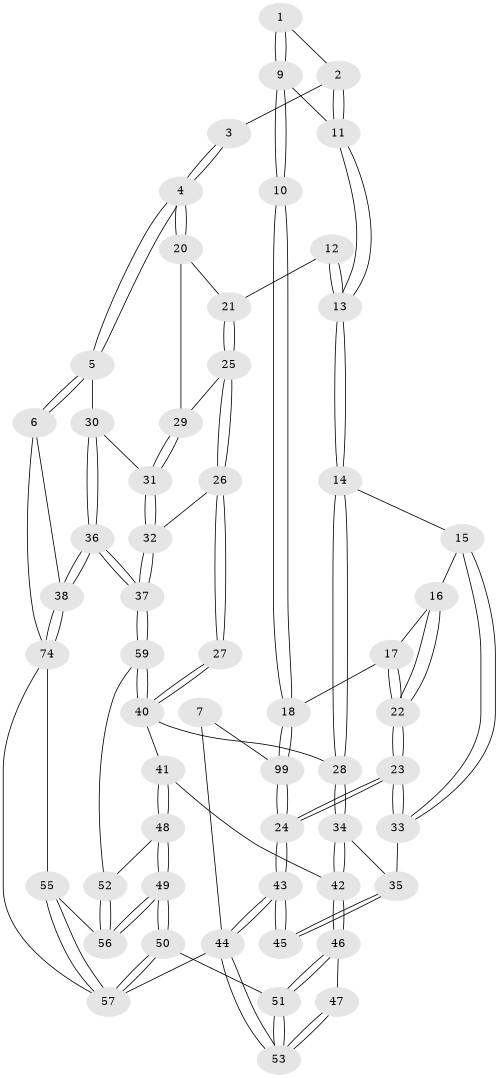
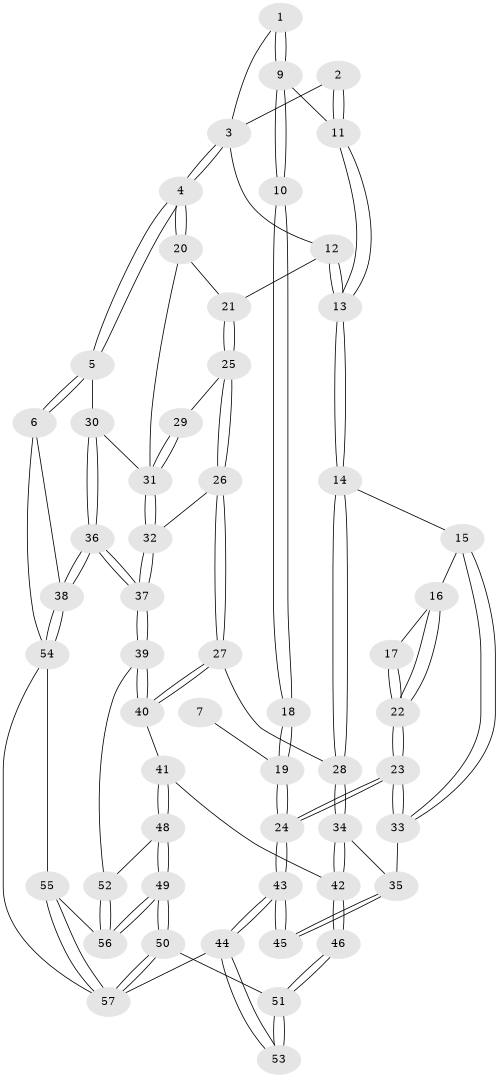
(310, 47) -> (247, 73)
none -> (255, 209)
(181, 336) -> (158, 364)
(47, 655) -> (47, 655)
(142, 655) -> (142, 655)
(340, 684) -> none
(229, 740) -> (261, 728)
(282, 770) -> (282, 770)
(211, 828) -> none
(337, 1002) -> none
